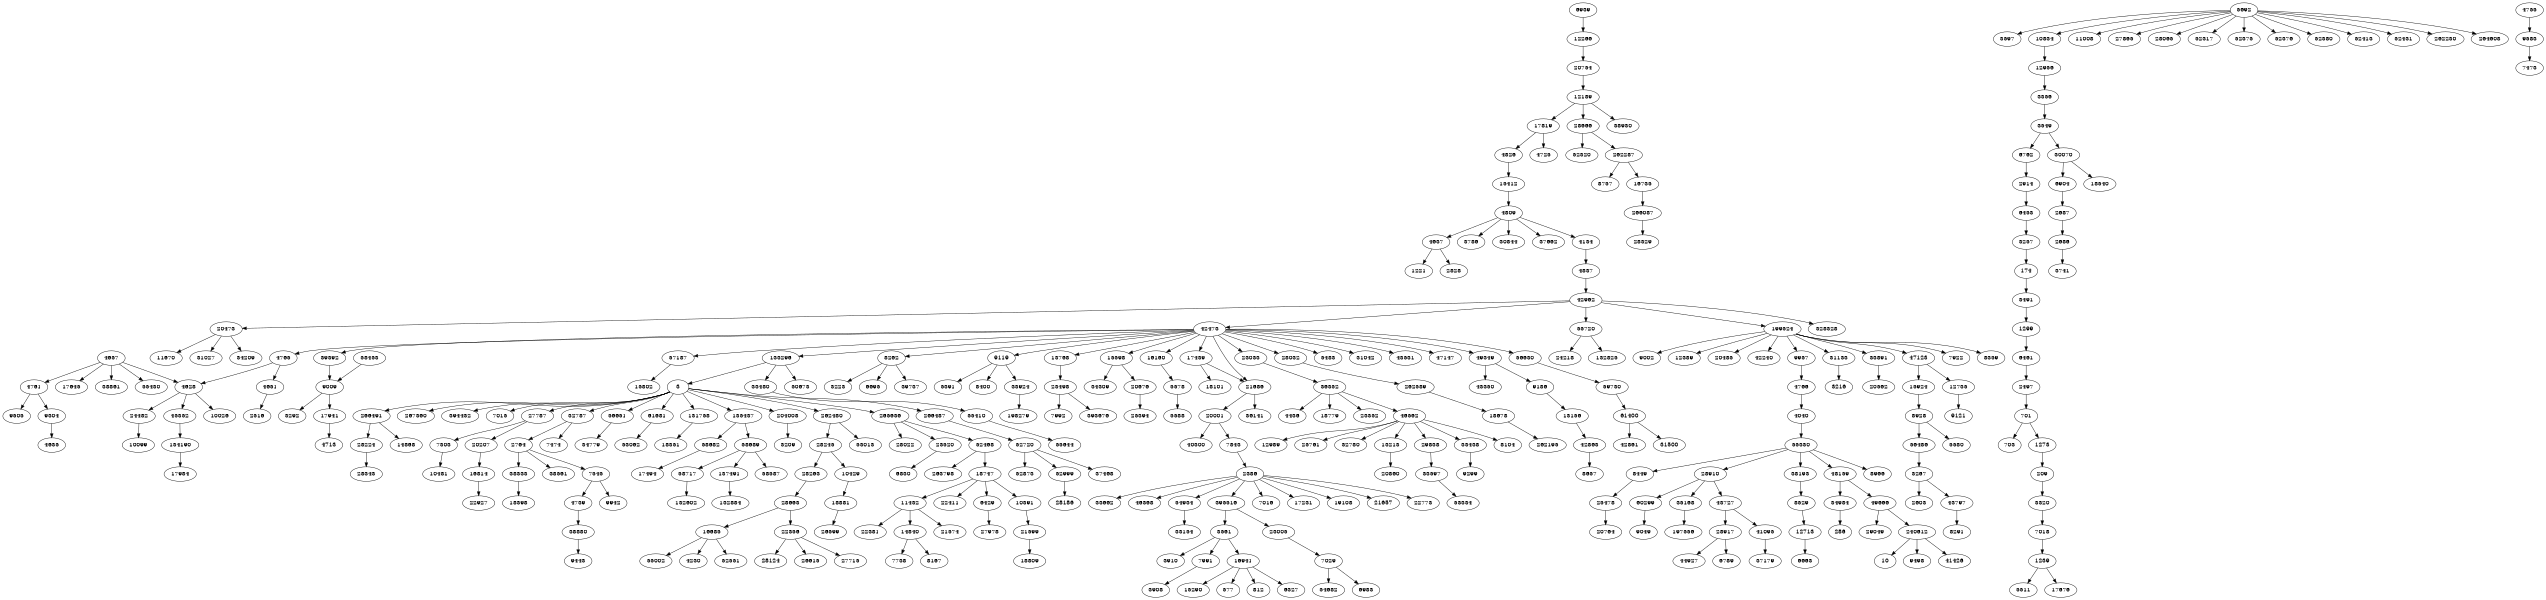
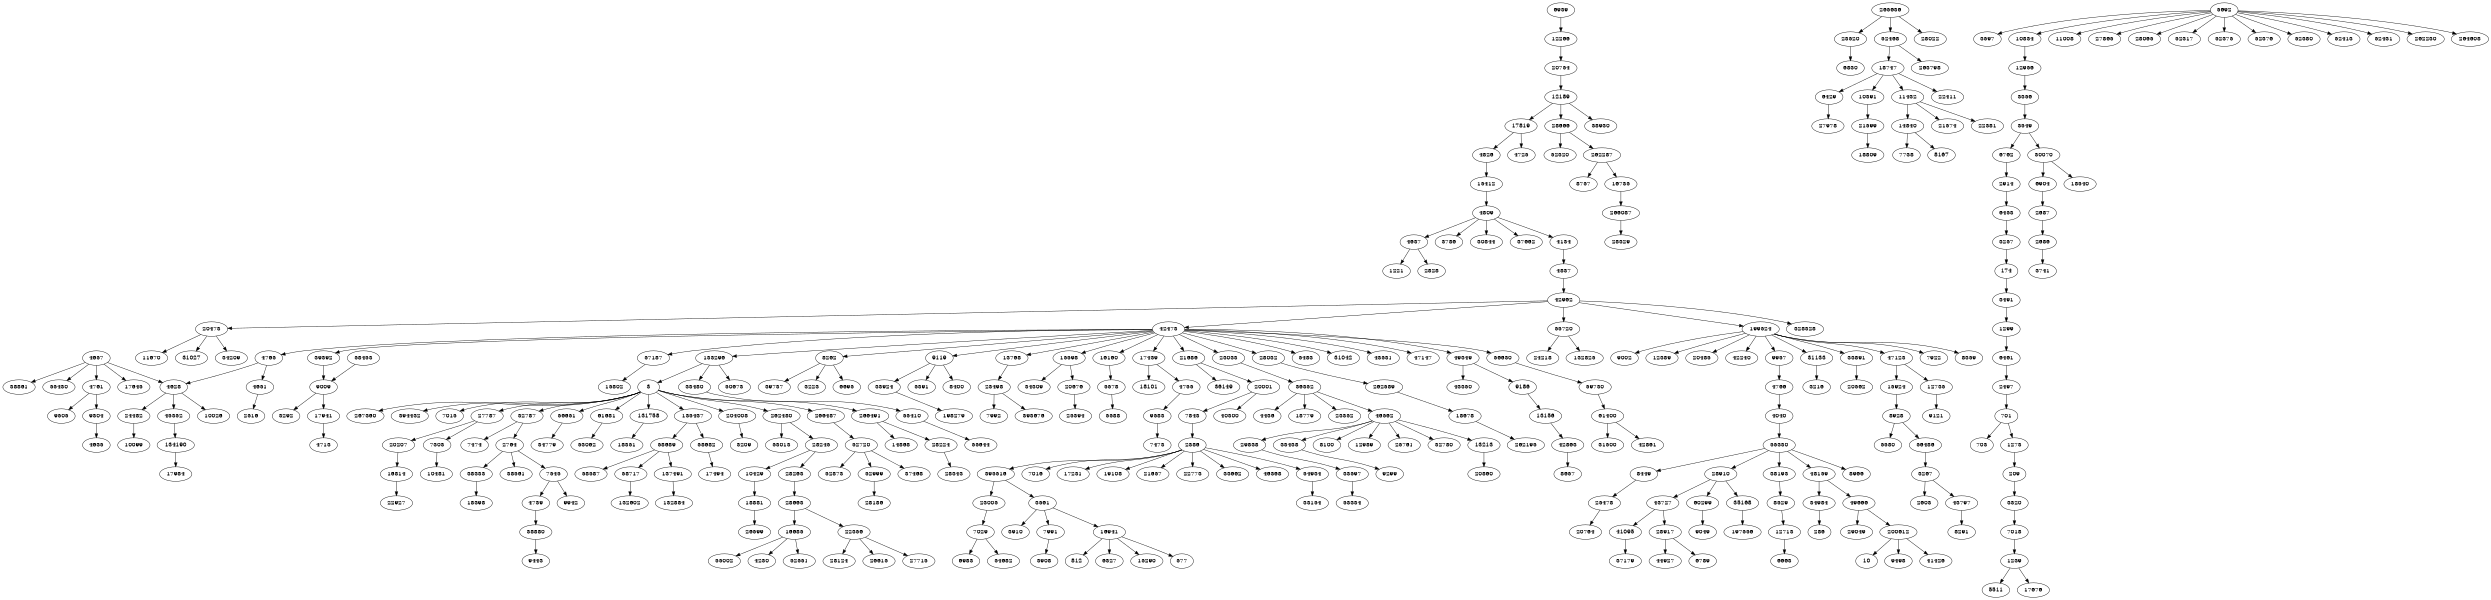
(1224, 372) -> (1166, 371)
(789, 400) -> none
(1255, 416) -> (1224, 387)
(1508, 445) -> (1327, 445)
(1917, 532) -> (1898, 532)
